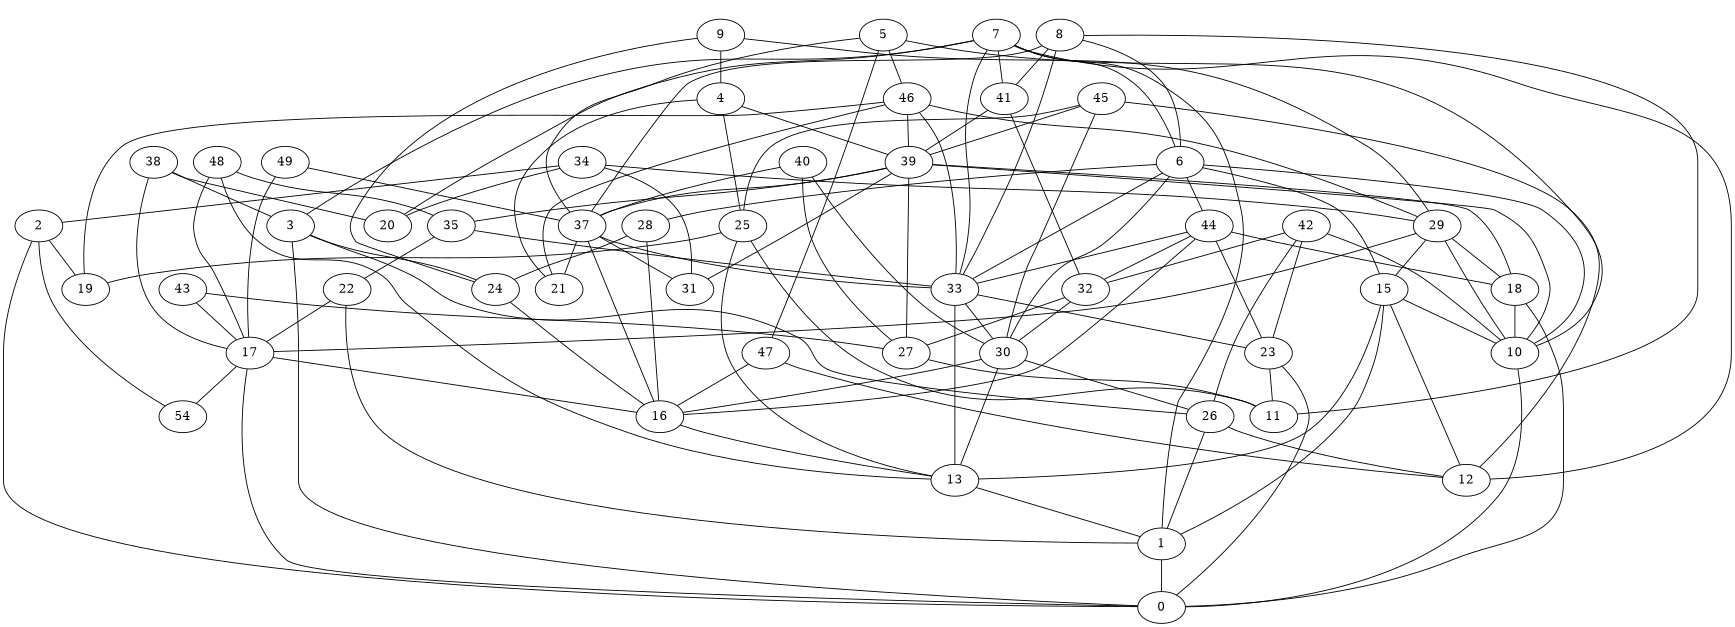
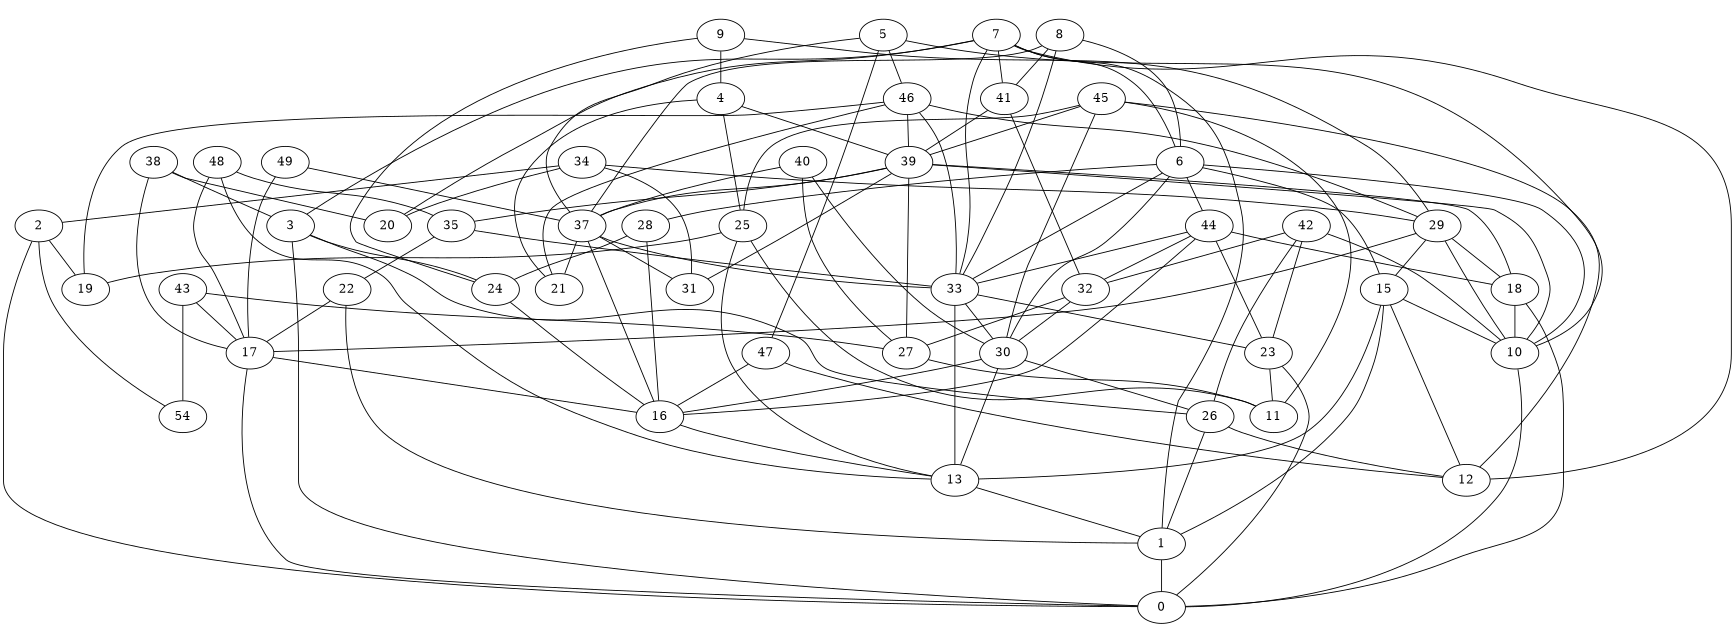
(1678, 122) -> (1345, 226)
(216, 385) -> (183, 353)
